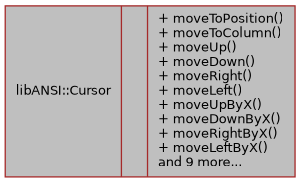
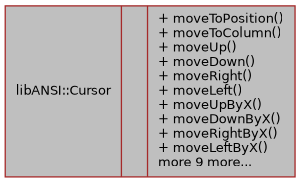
(200, 163) -> (206, 163)
